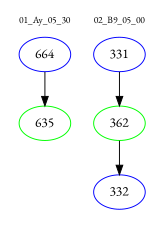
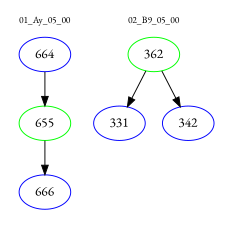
(45, 21) -> (45, 21)
(119, 84) -> (139, 85)
(45, 123) -> (45, 123)
none -> (45, 192)
(119, 192) -> (188, 123)
